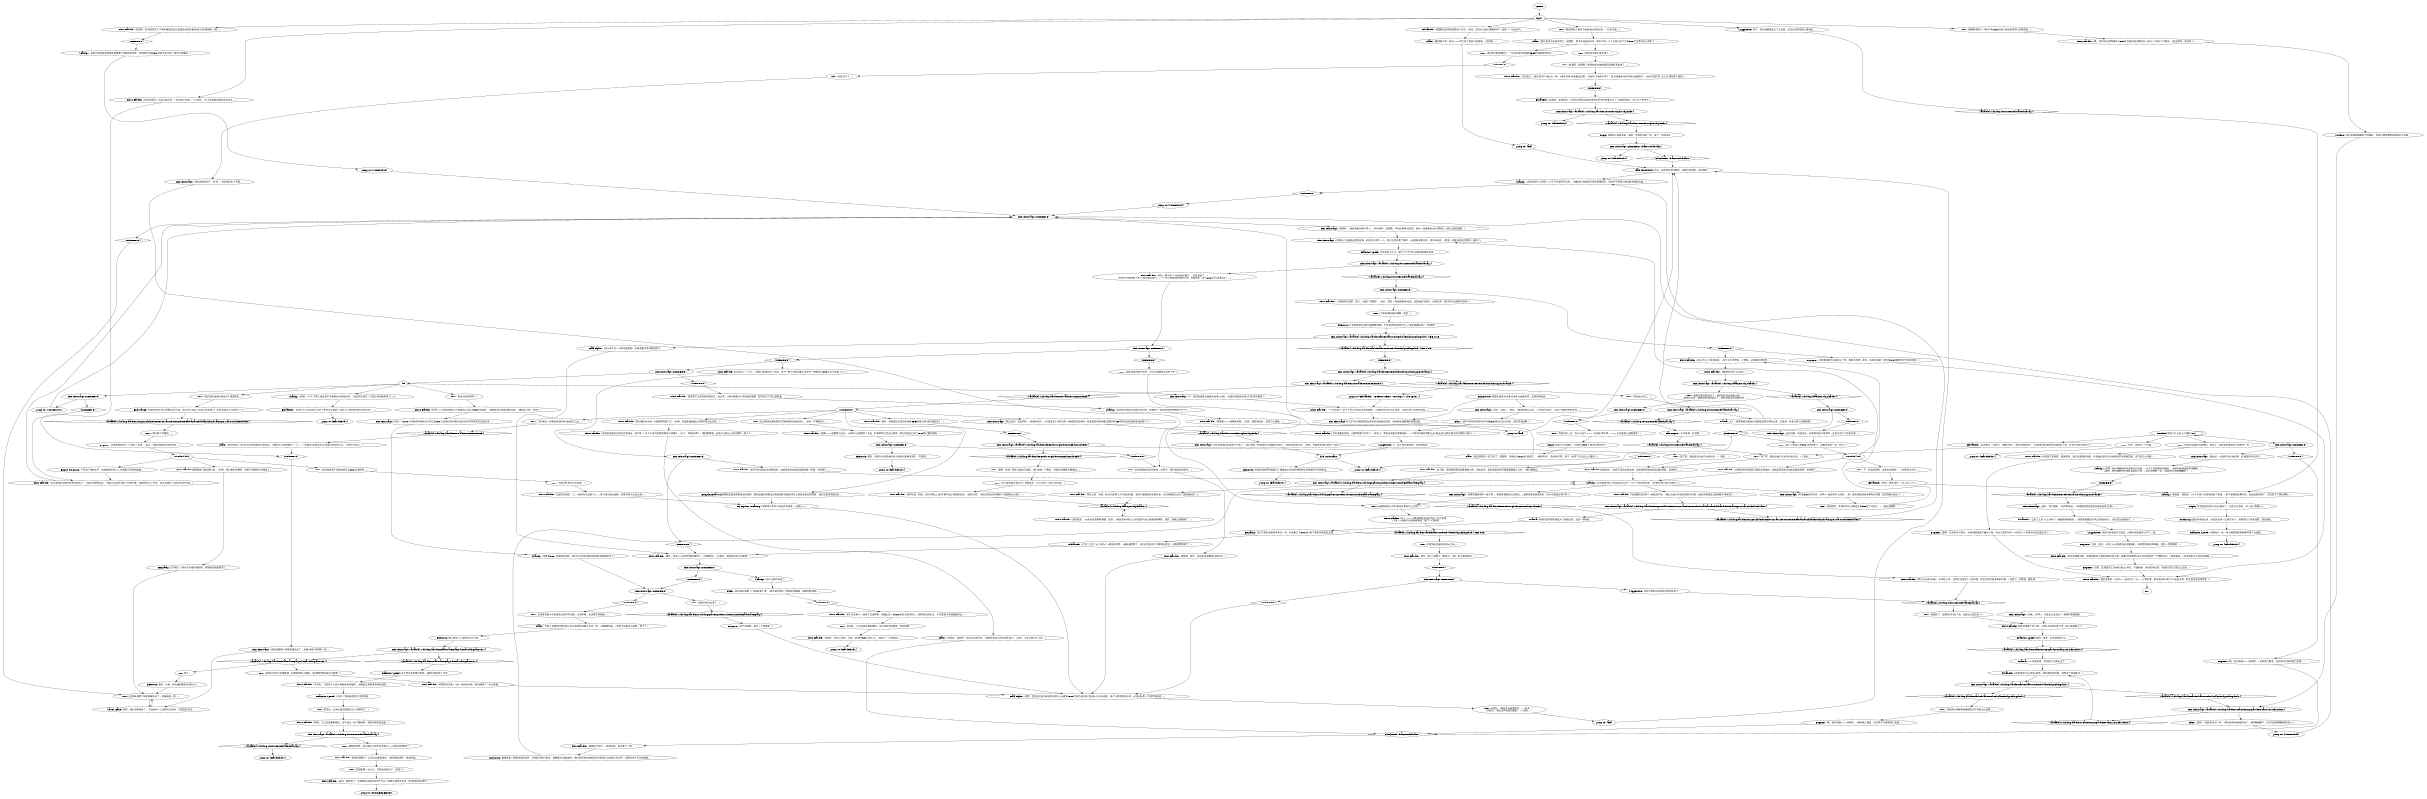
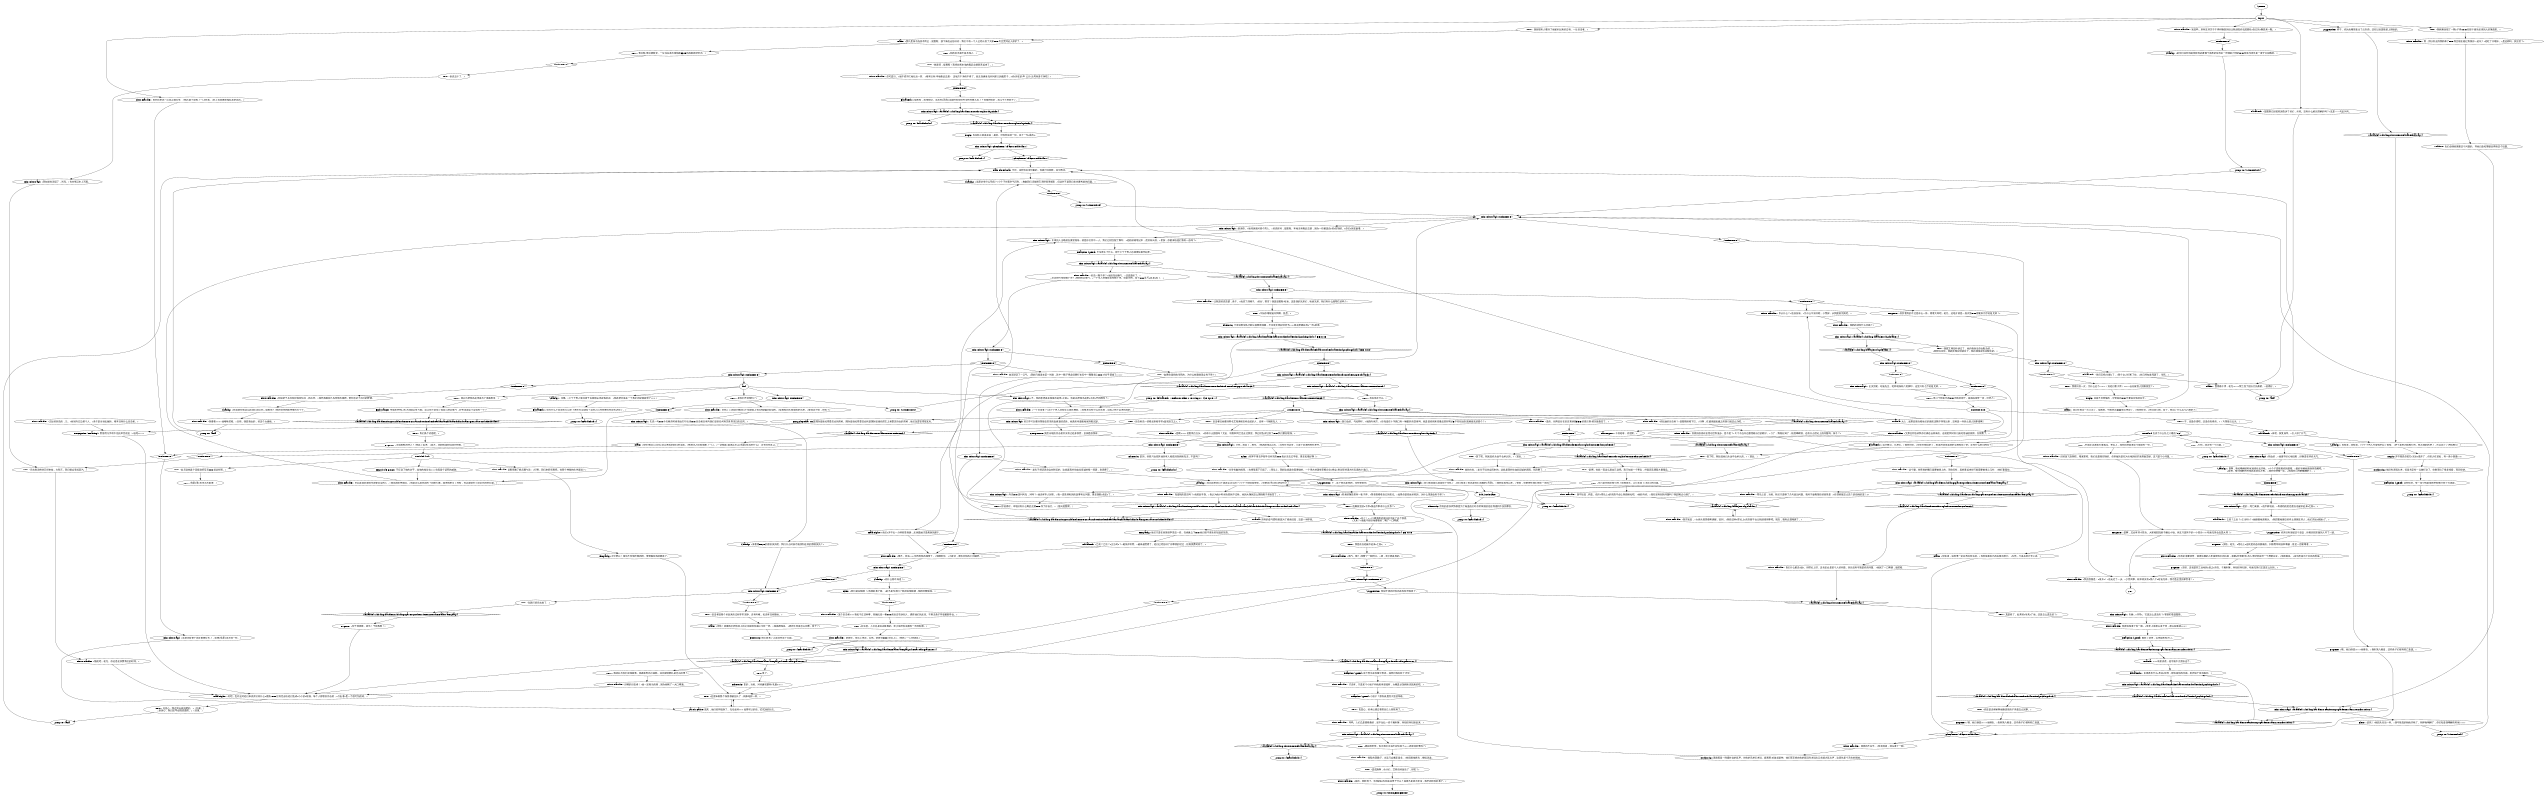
none -> (2126, 375)
(1450, 413) -> (1058, 426)
(580, 488) -> none
